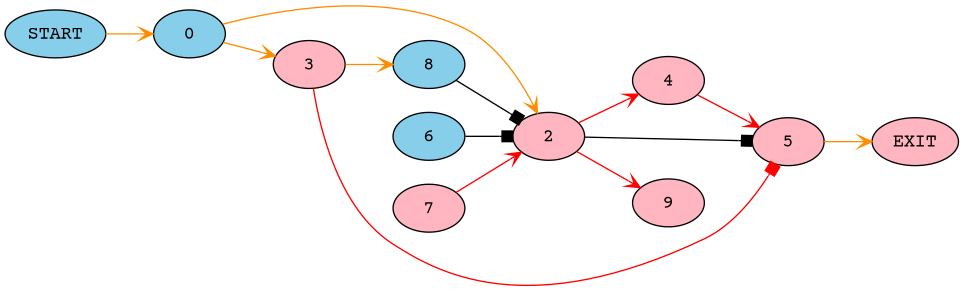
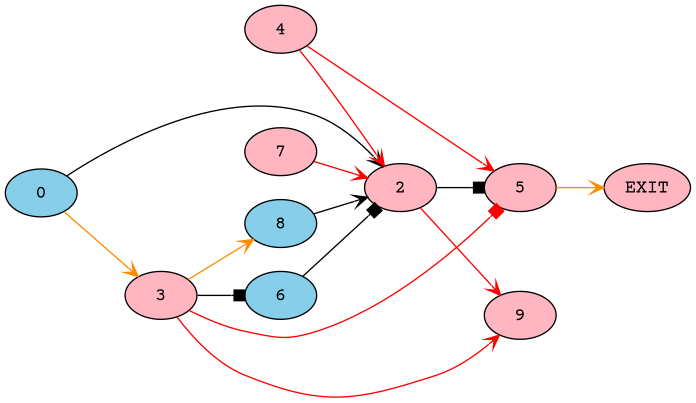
(394, 9) -> (220, 110)
(55, 34) -> none
(483, 97) -> (334, 208)
(602, 111) -> (339, 102)
none -> (214, 295)
none -> (326, 396)
